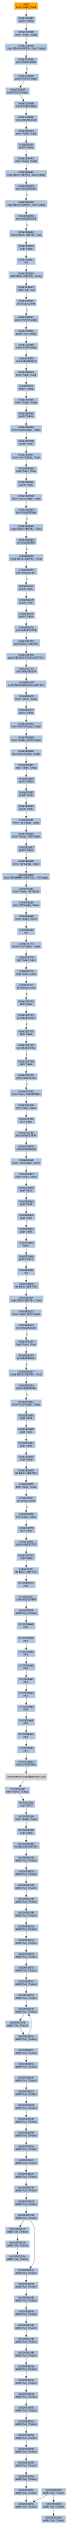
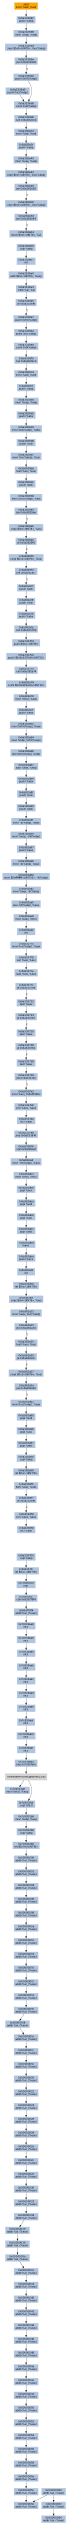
(22, 83) -> (32, 90)
(26, 240) -> none
(26, 979) -> none
(26, 1543) -> none
none -> (26, 1590)
none -> (26, 1632)
(21, 1797) -> (32, 1789)
(32, 2025) -> (26, 2044)
none -> (26, 2071)
(35, 2243) -> (21, 2264)
